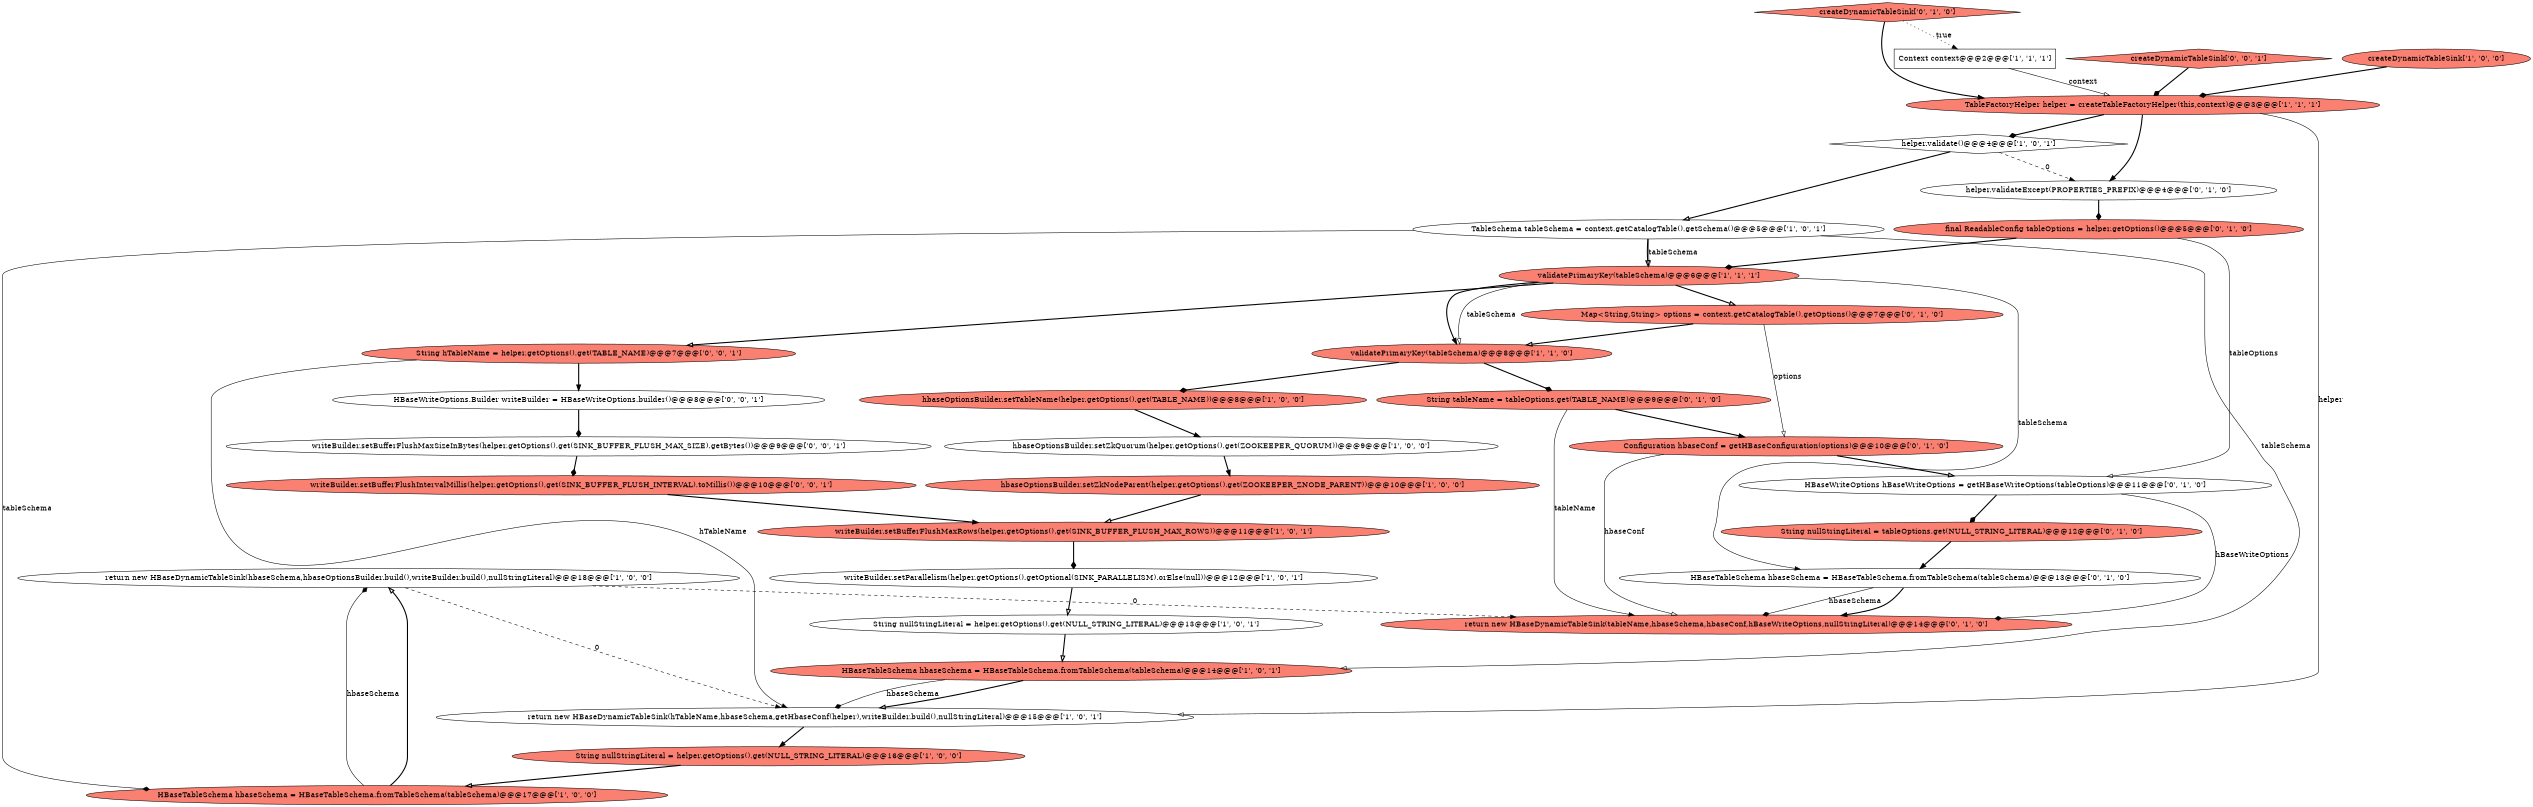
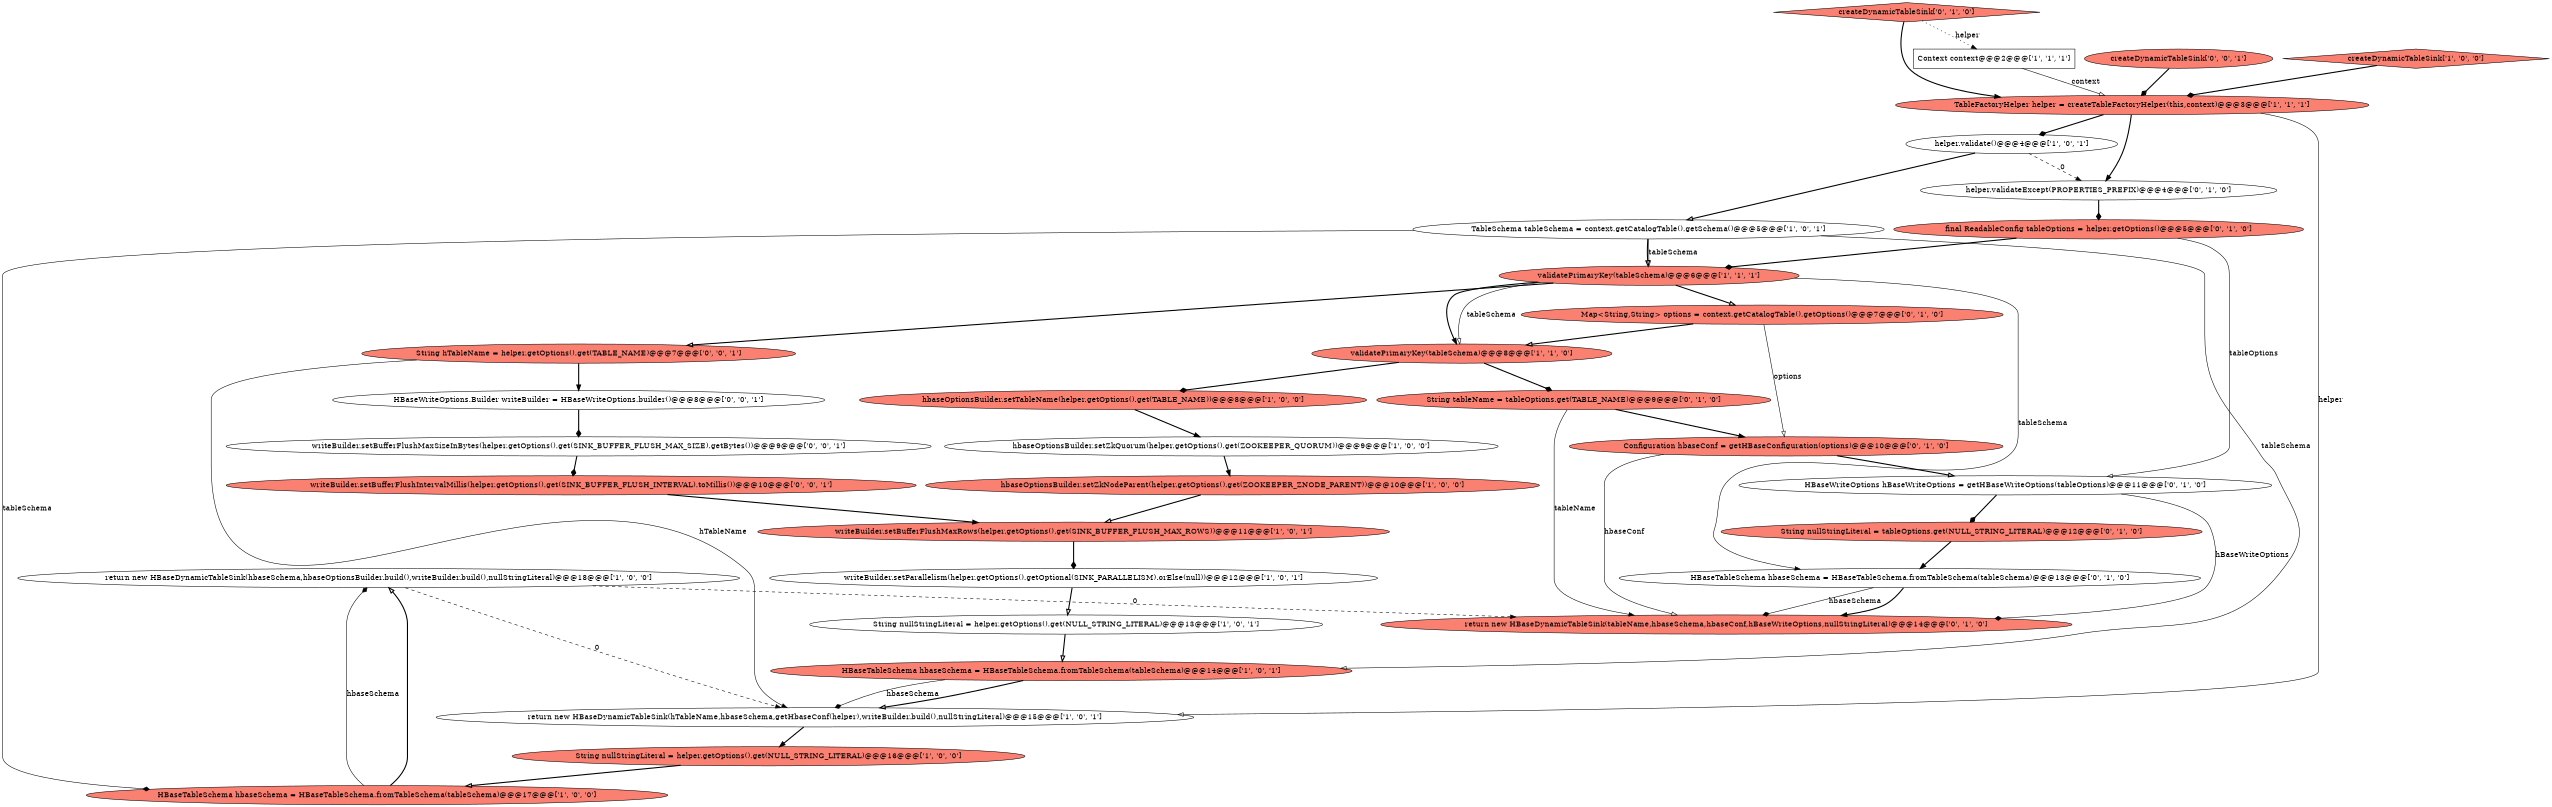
(1944, 35) -> (1967, 35)
(2199, 59) -> (2179, 59)
(2436, 59) -> (2416, 59)
(1979, 144) -> (2012, 144)
